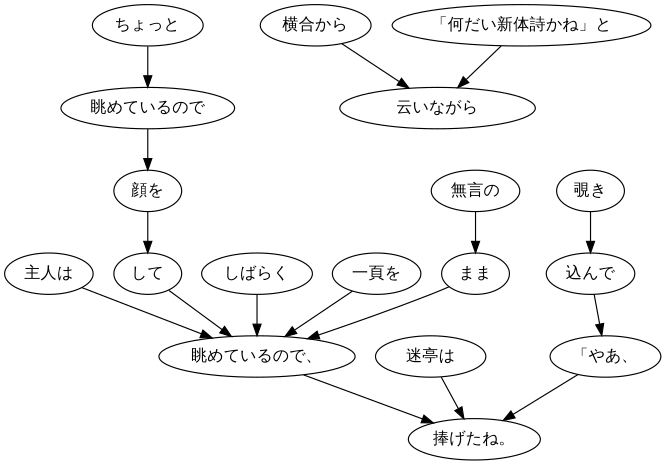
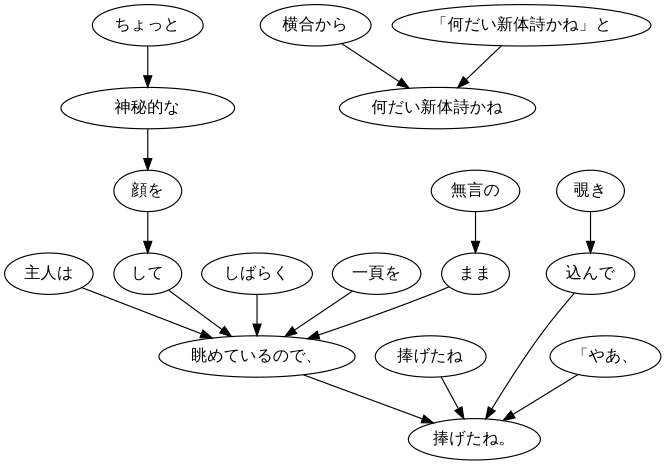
(148, 108) -> (148, 108)
(438, 108) -> (438, 108)
(597, 309) -> (531, 349)
(431, 356) -> (431, 356)
